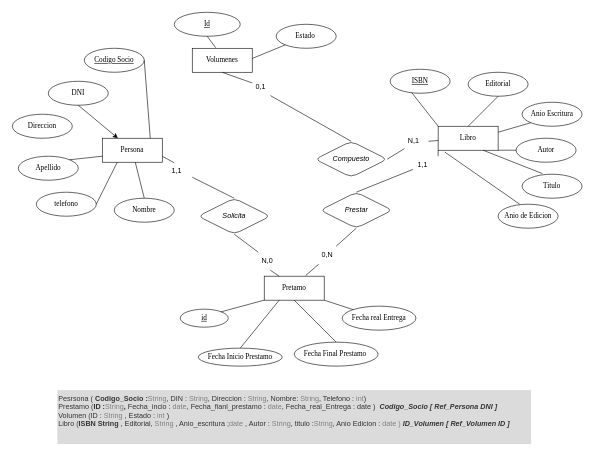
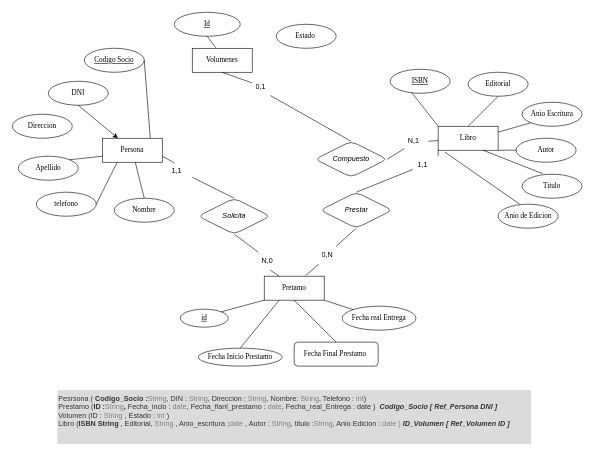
(268, 52) -> none
(336, 354) -> (336, 354)
